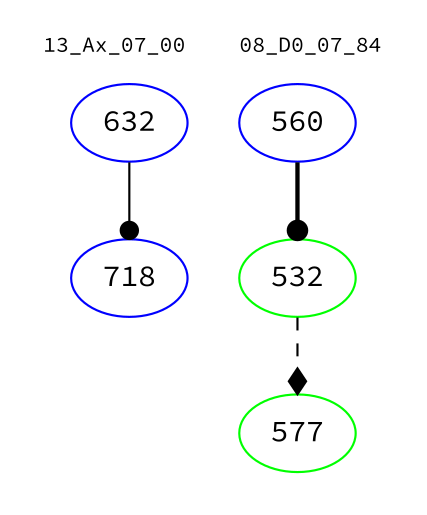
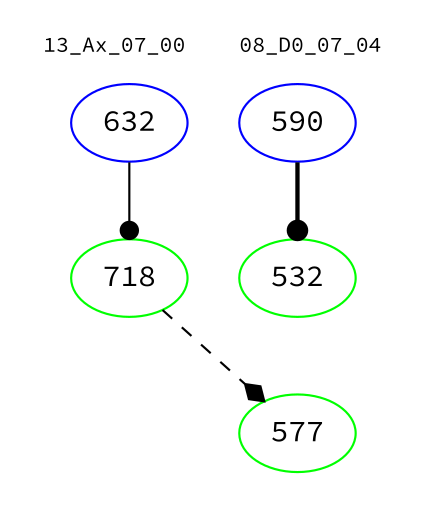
(311, 46) -> (311, 46)
(297, 123) -> (297, 123)
(129, 278) -> (129, 278)
(297, 343) -> (206, 349)
